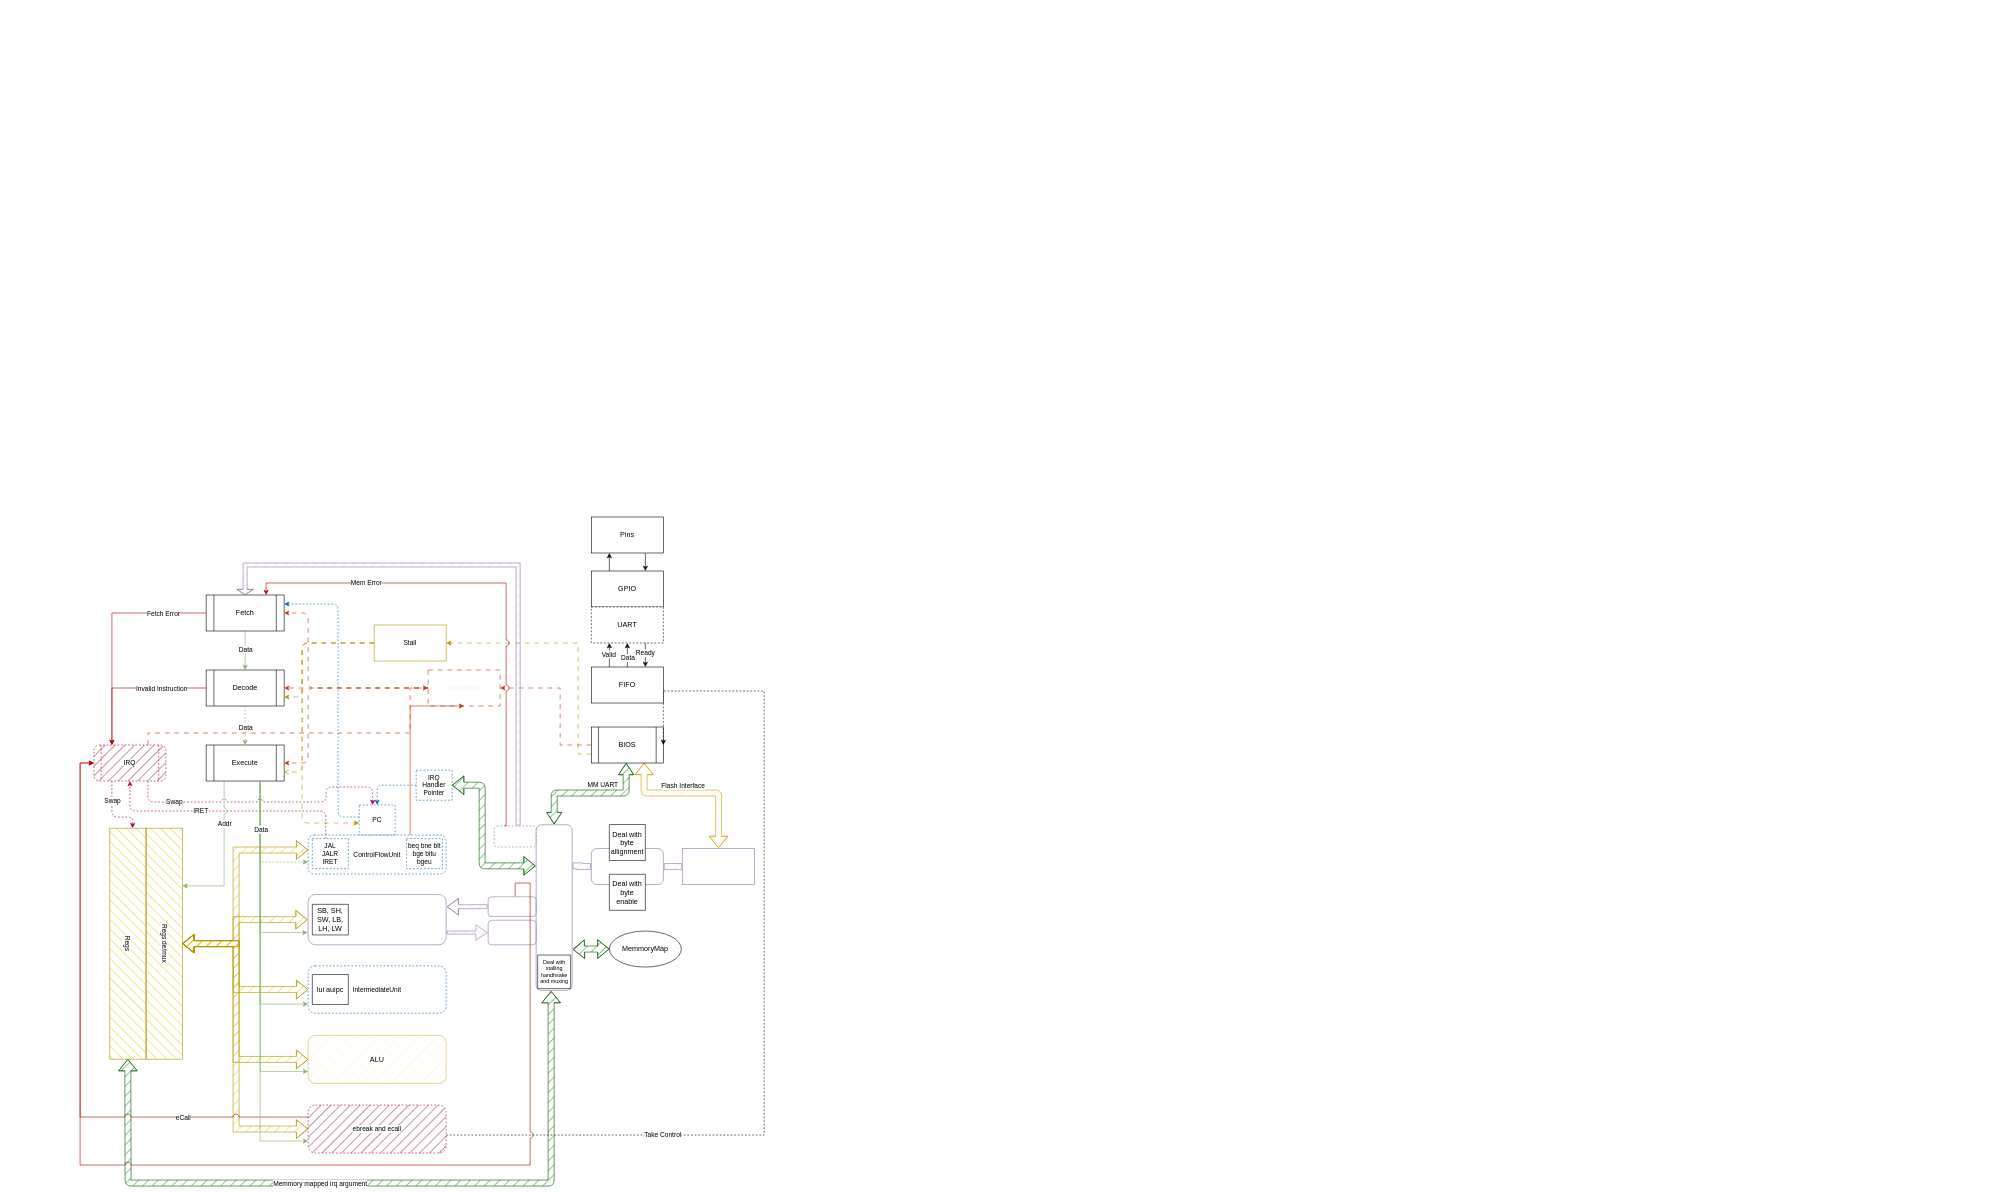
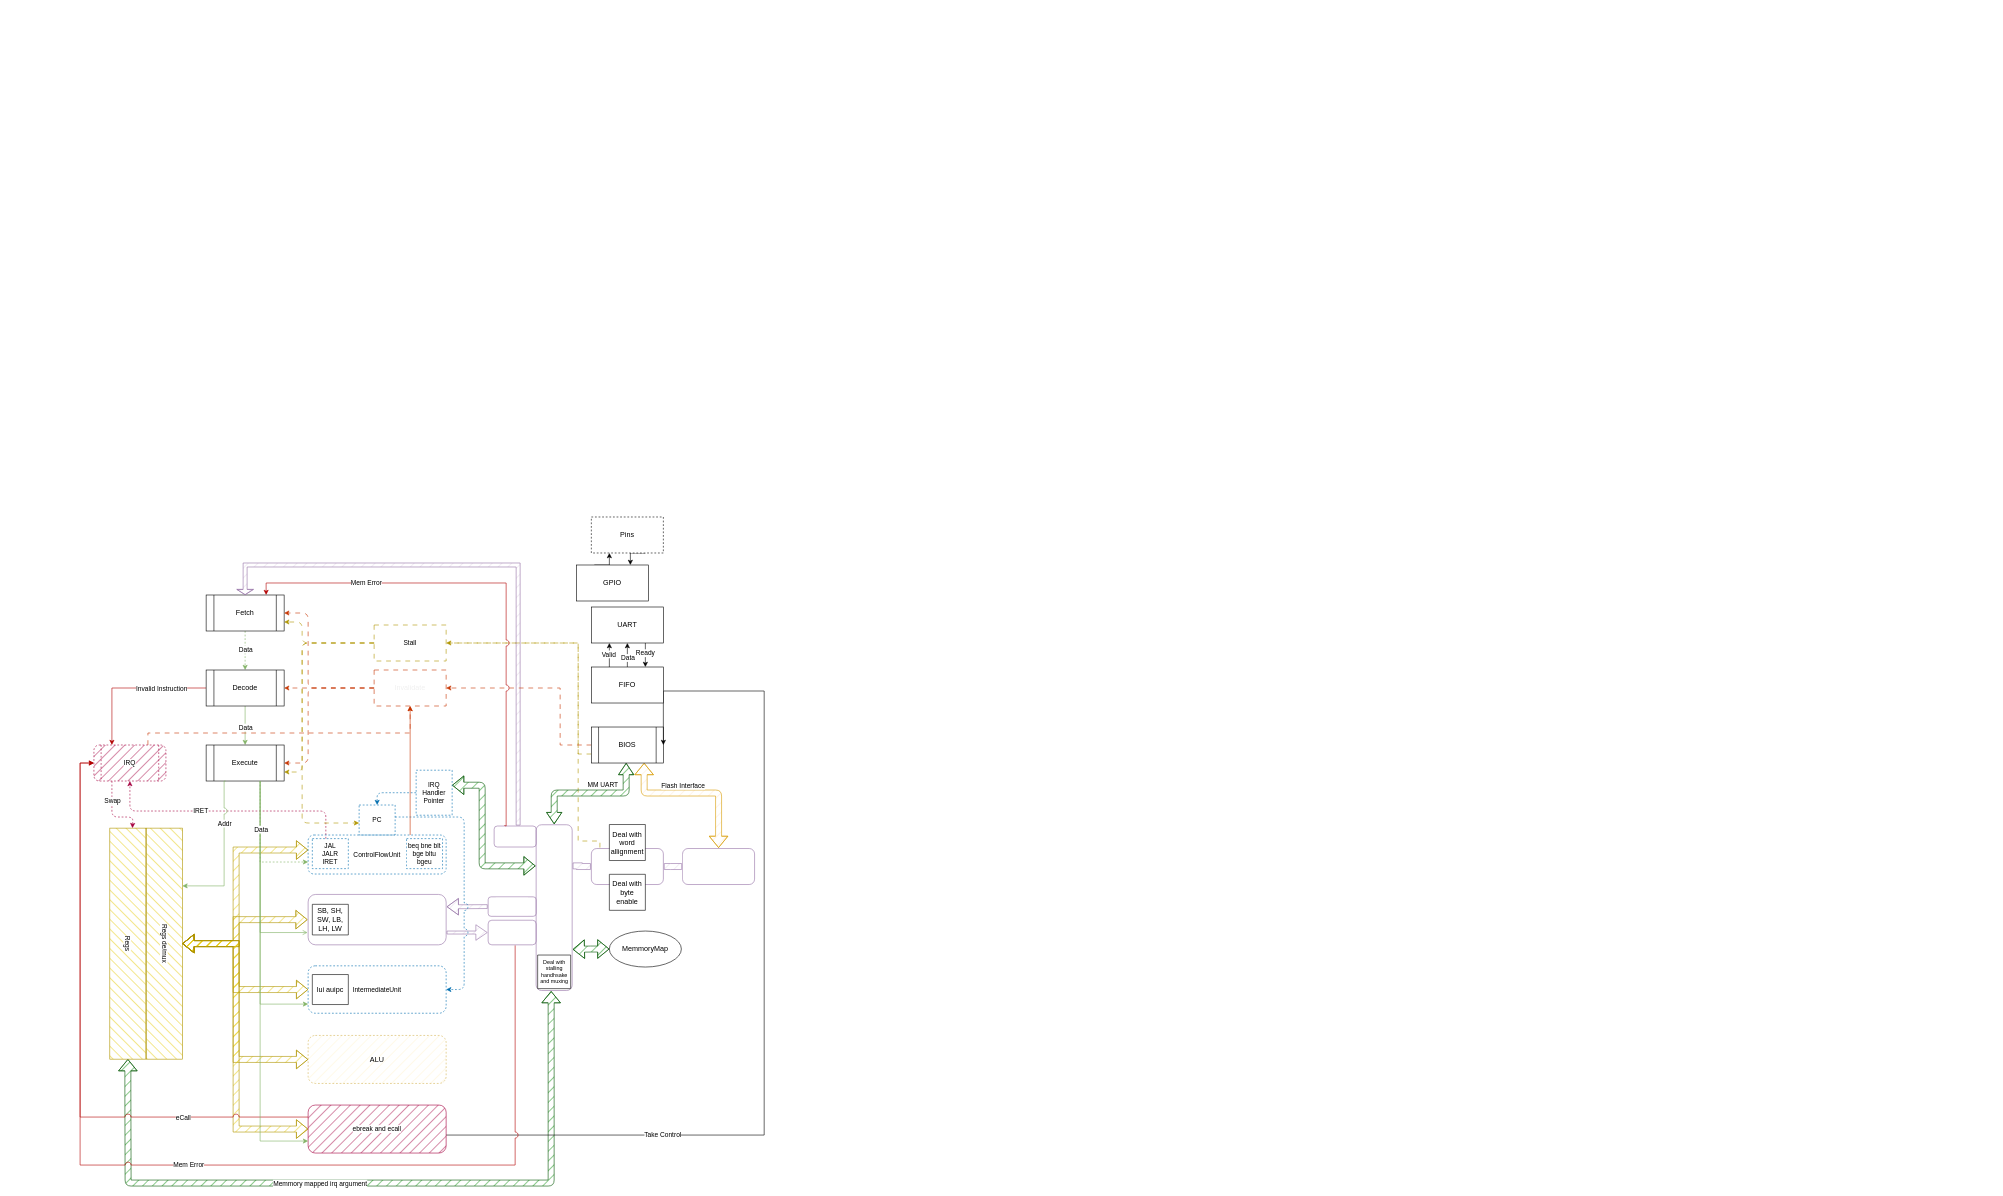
(627, 535) -> (627, 535)
(627, 589) -> (612, 583)
(163, 613) -> none
none -> (301, 623)
(627, 625) -> (627, 625)
(410, 643) -> (410, 643)
(245, 646) -> (245, 646)
(464, 688) -> (410, 688)
(289, 697) -> none
(245, 715) -> (245, 715)
(580, 754) -> (447, 643)
(288, 772) -> (289, 772)
(434, 785) -> (434, 793)
(174, 802) -> none
none -> (578, 813)
(339, 814) -> none
(515, 836) -> (515, 836)
(627, 843) -> (627, 843)
(719, 866) -> (719, 866)
(764, 906) -> (764, 906)
none -> (468, 931)
(302, 932) -> (303, 932)
(530, 1019) -> none
none -> (515, 1056)
(377, 1059) -> (377, 1059)
(283, 1071) -> none
(377, 1129) -> (377, 1129)
